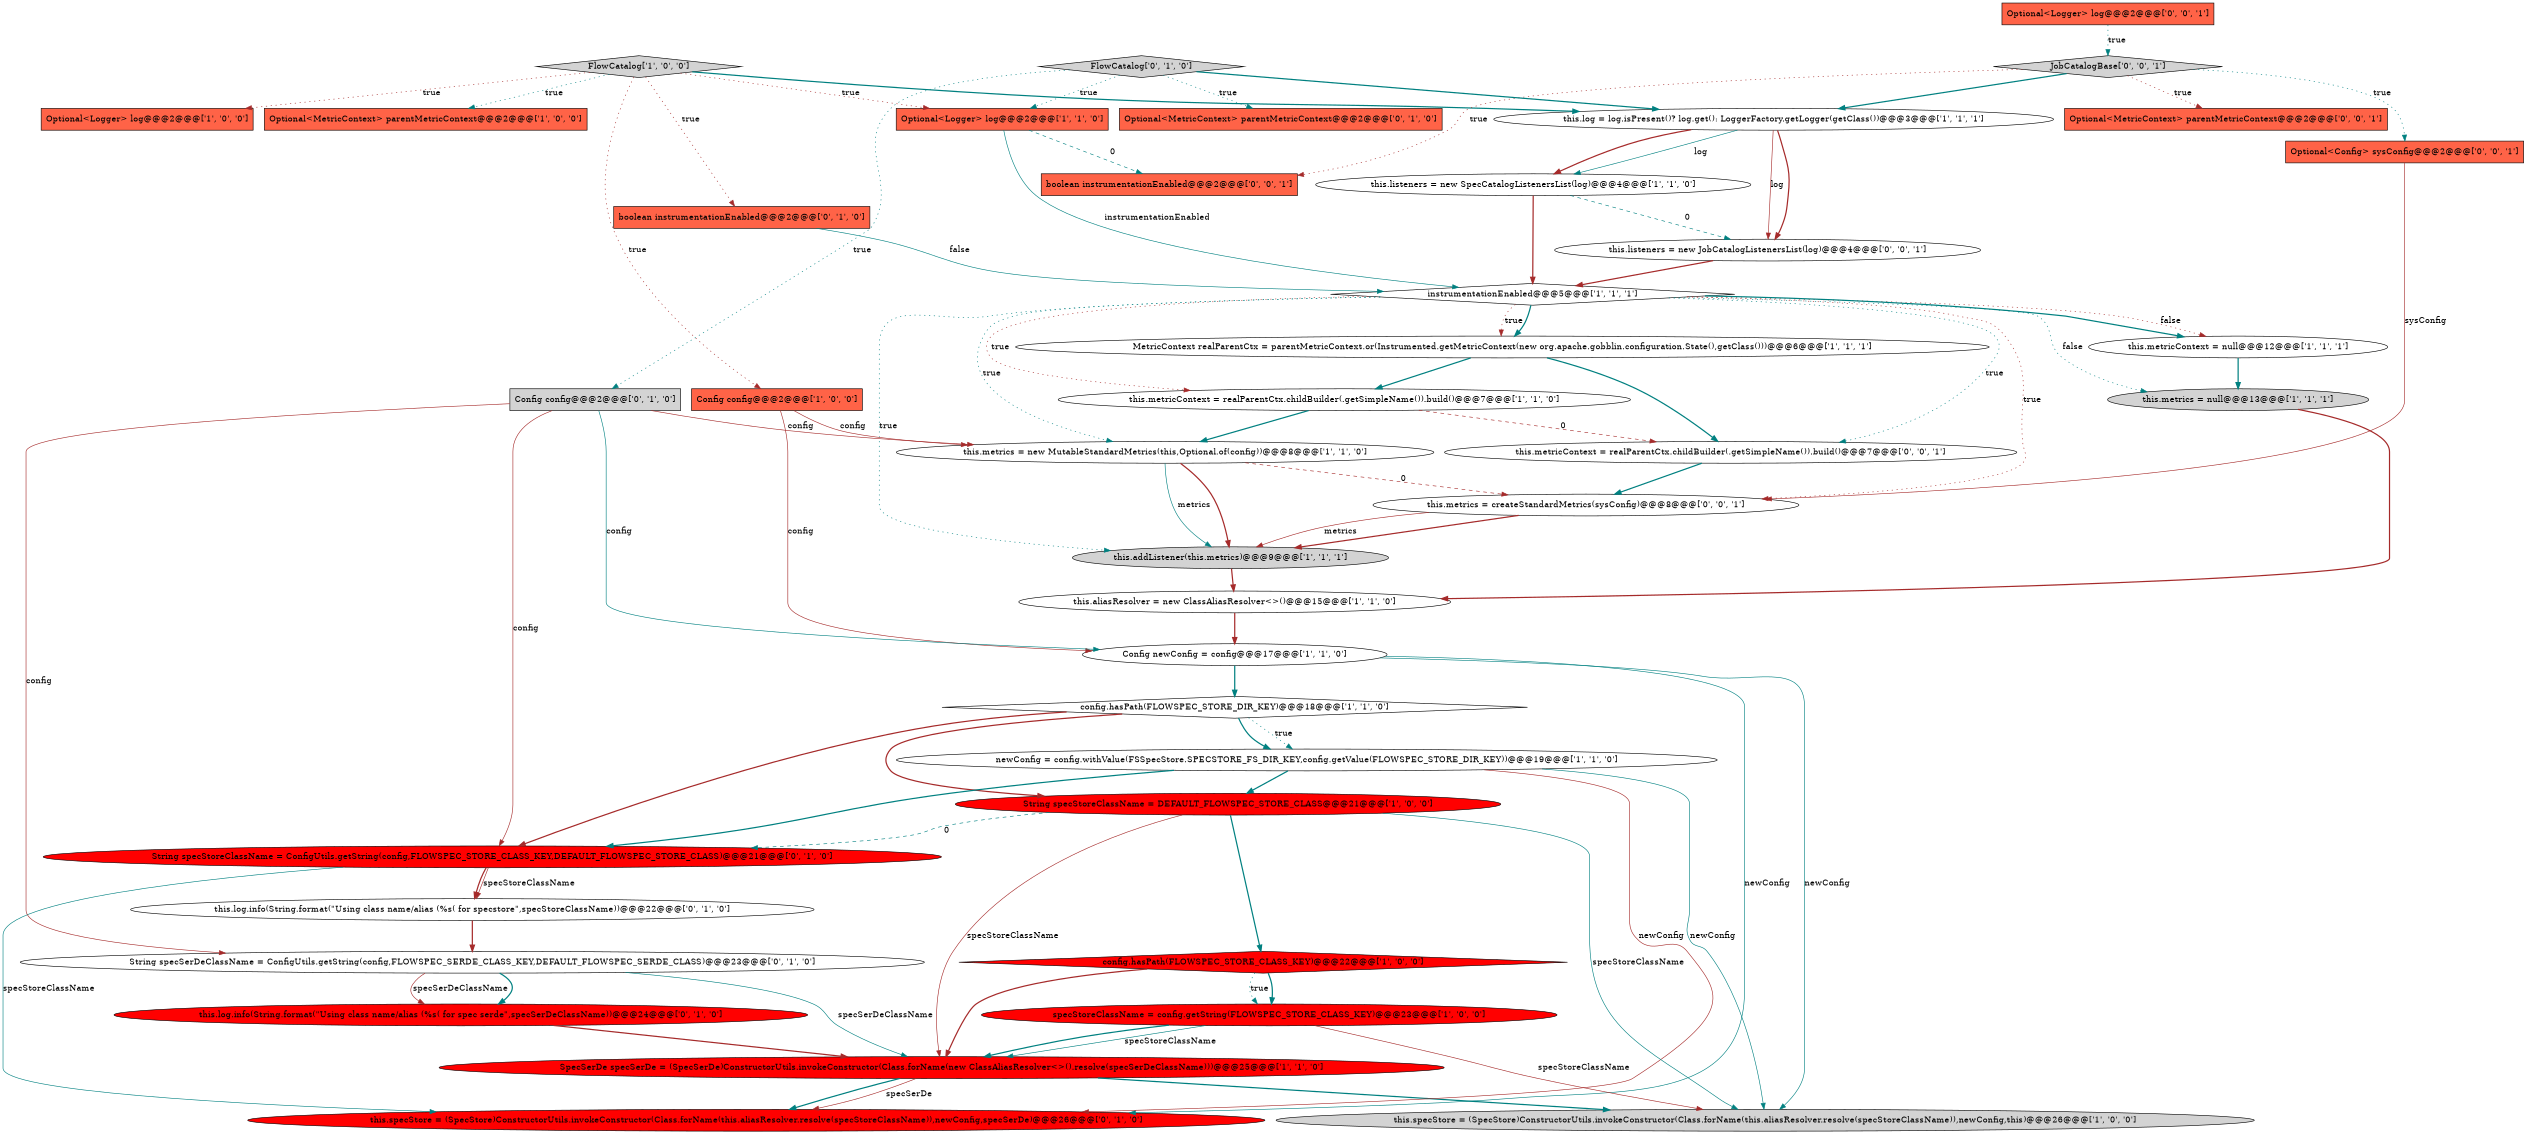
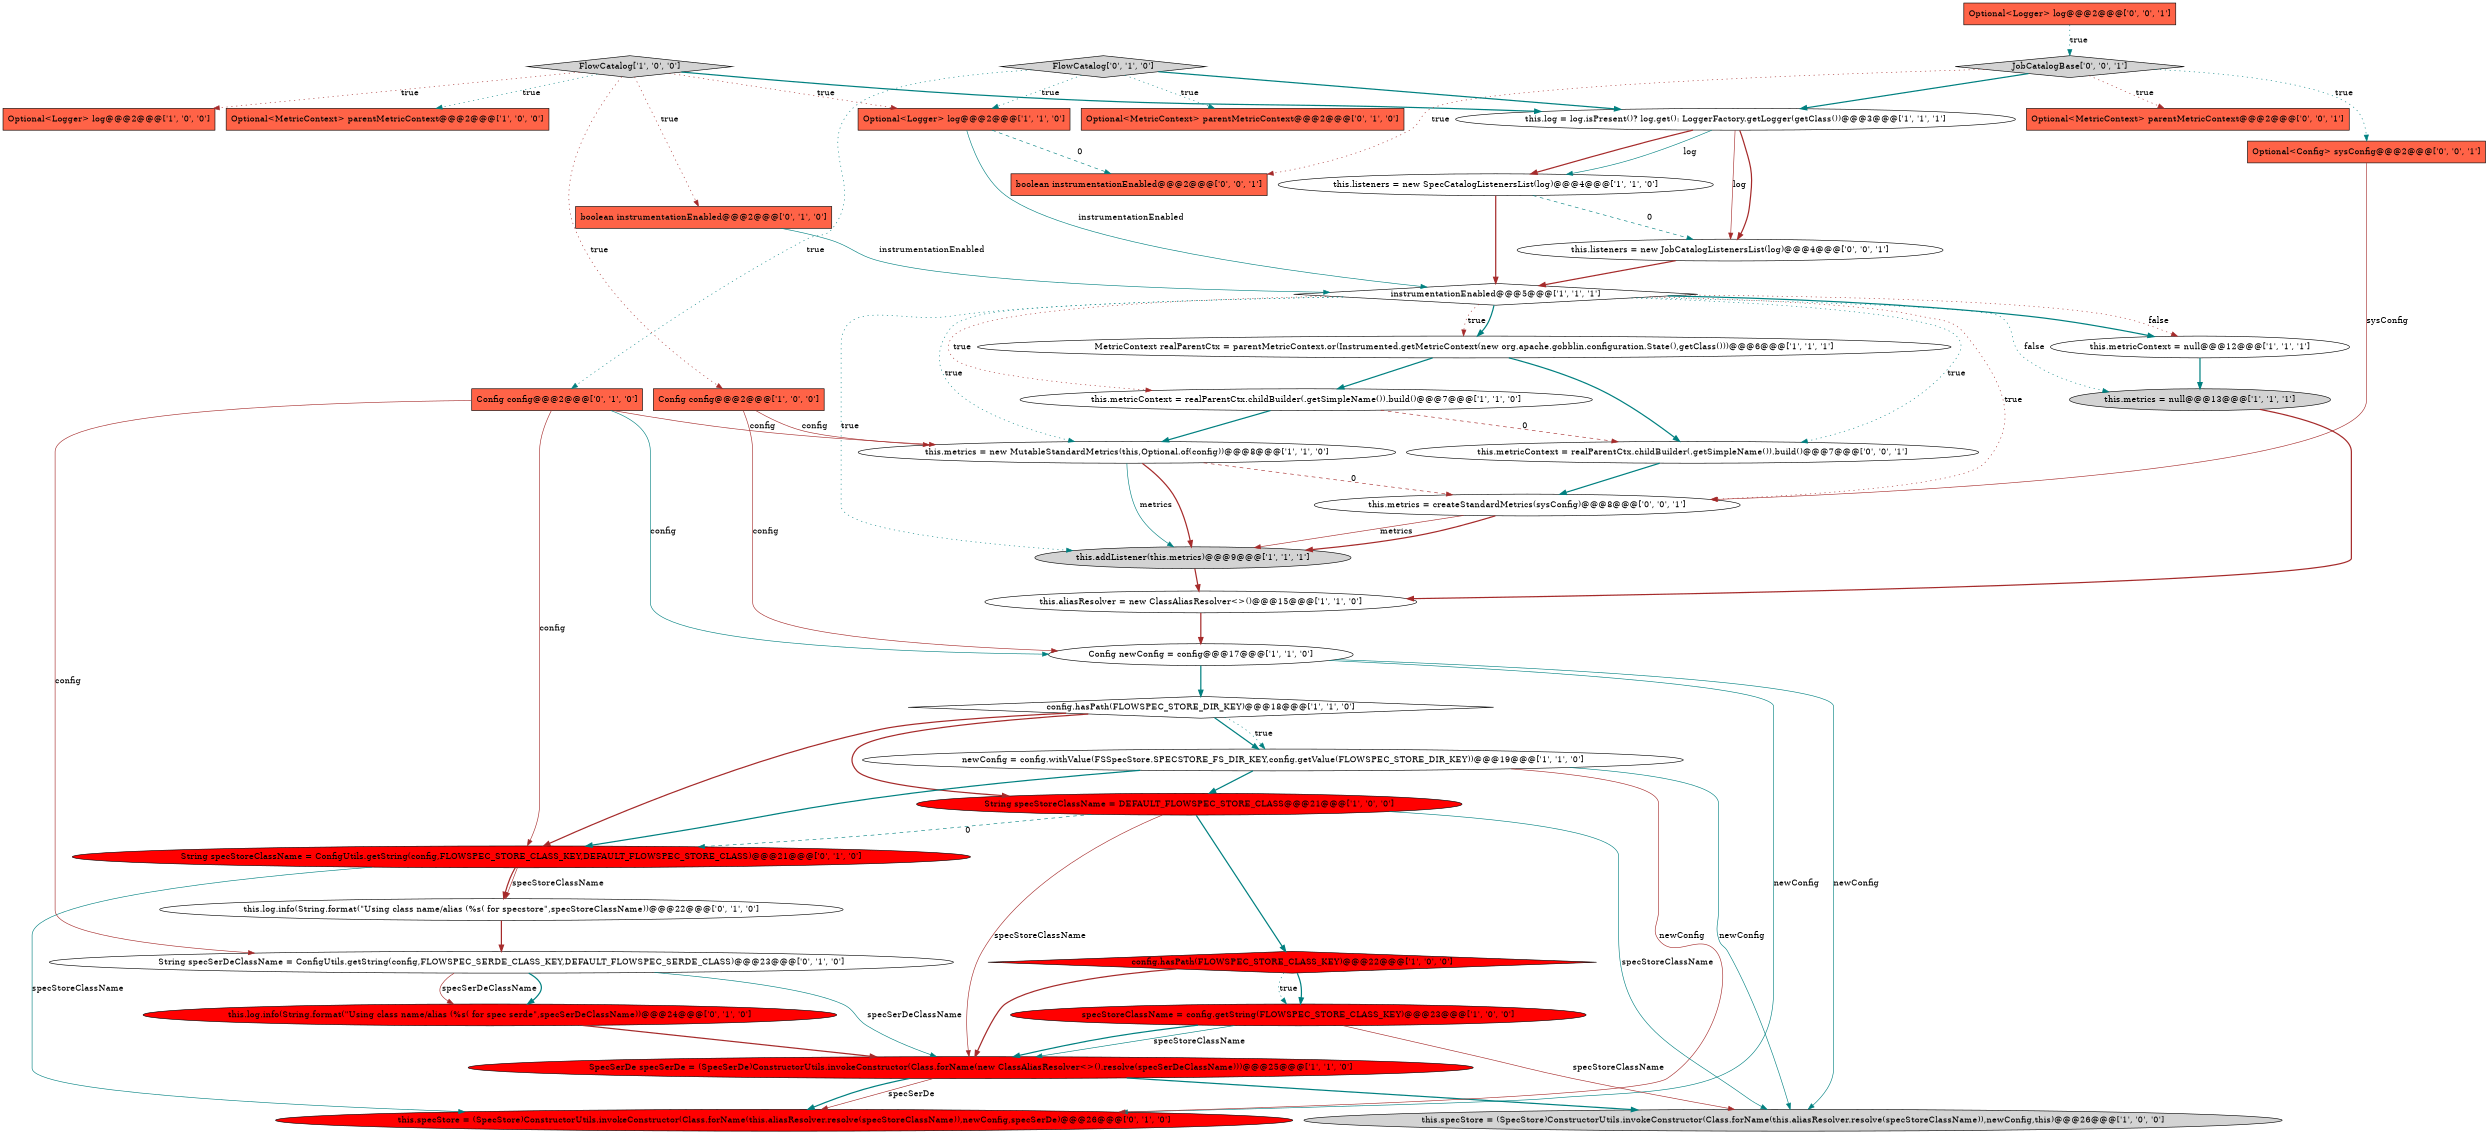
(960, 250) -> (932, 250)
(595, 400) -> (557, 400)
